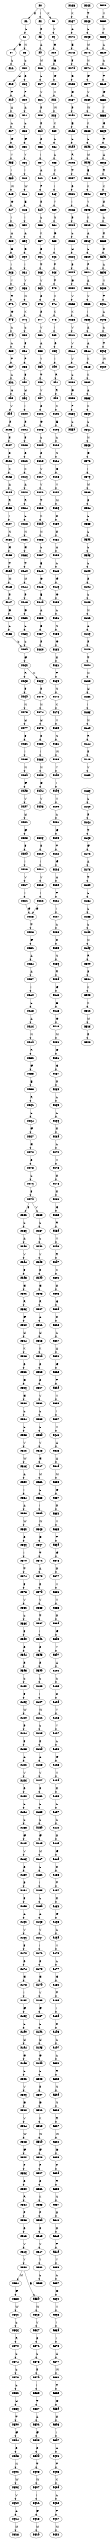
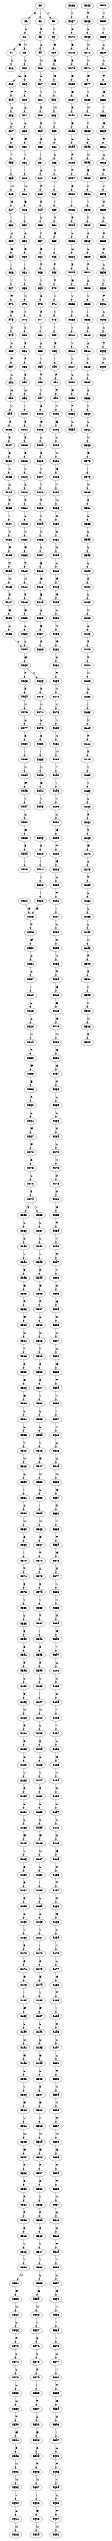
none -> (87, 782)
(24, 885) -> none
(28, 2283) -> (38, 2290)
(57, 2370) -> (57, 2370)
